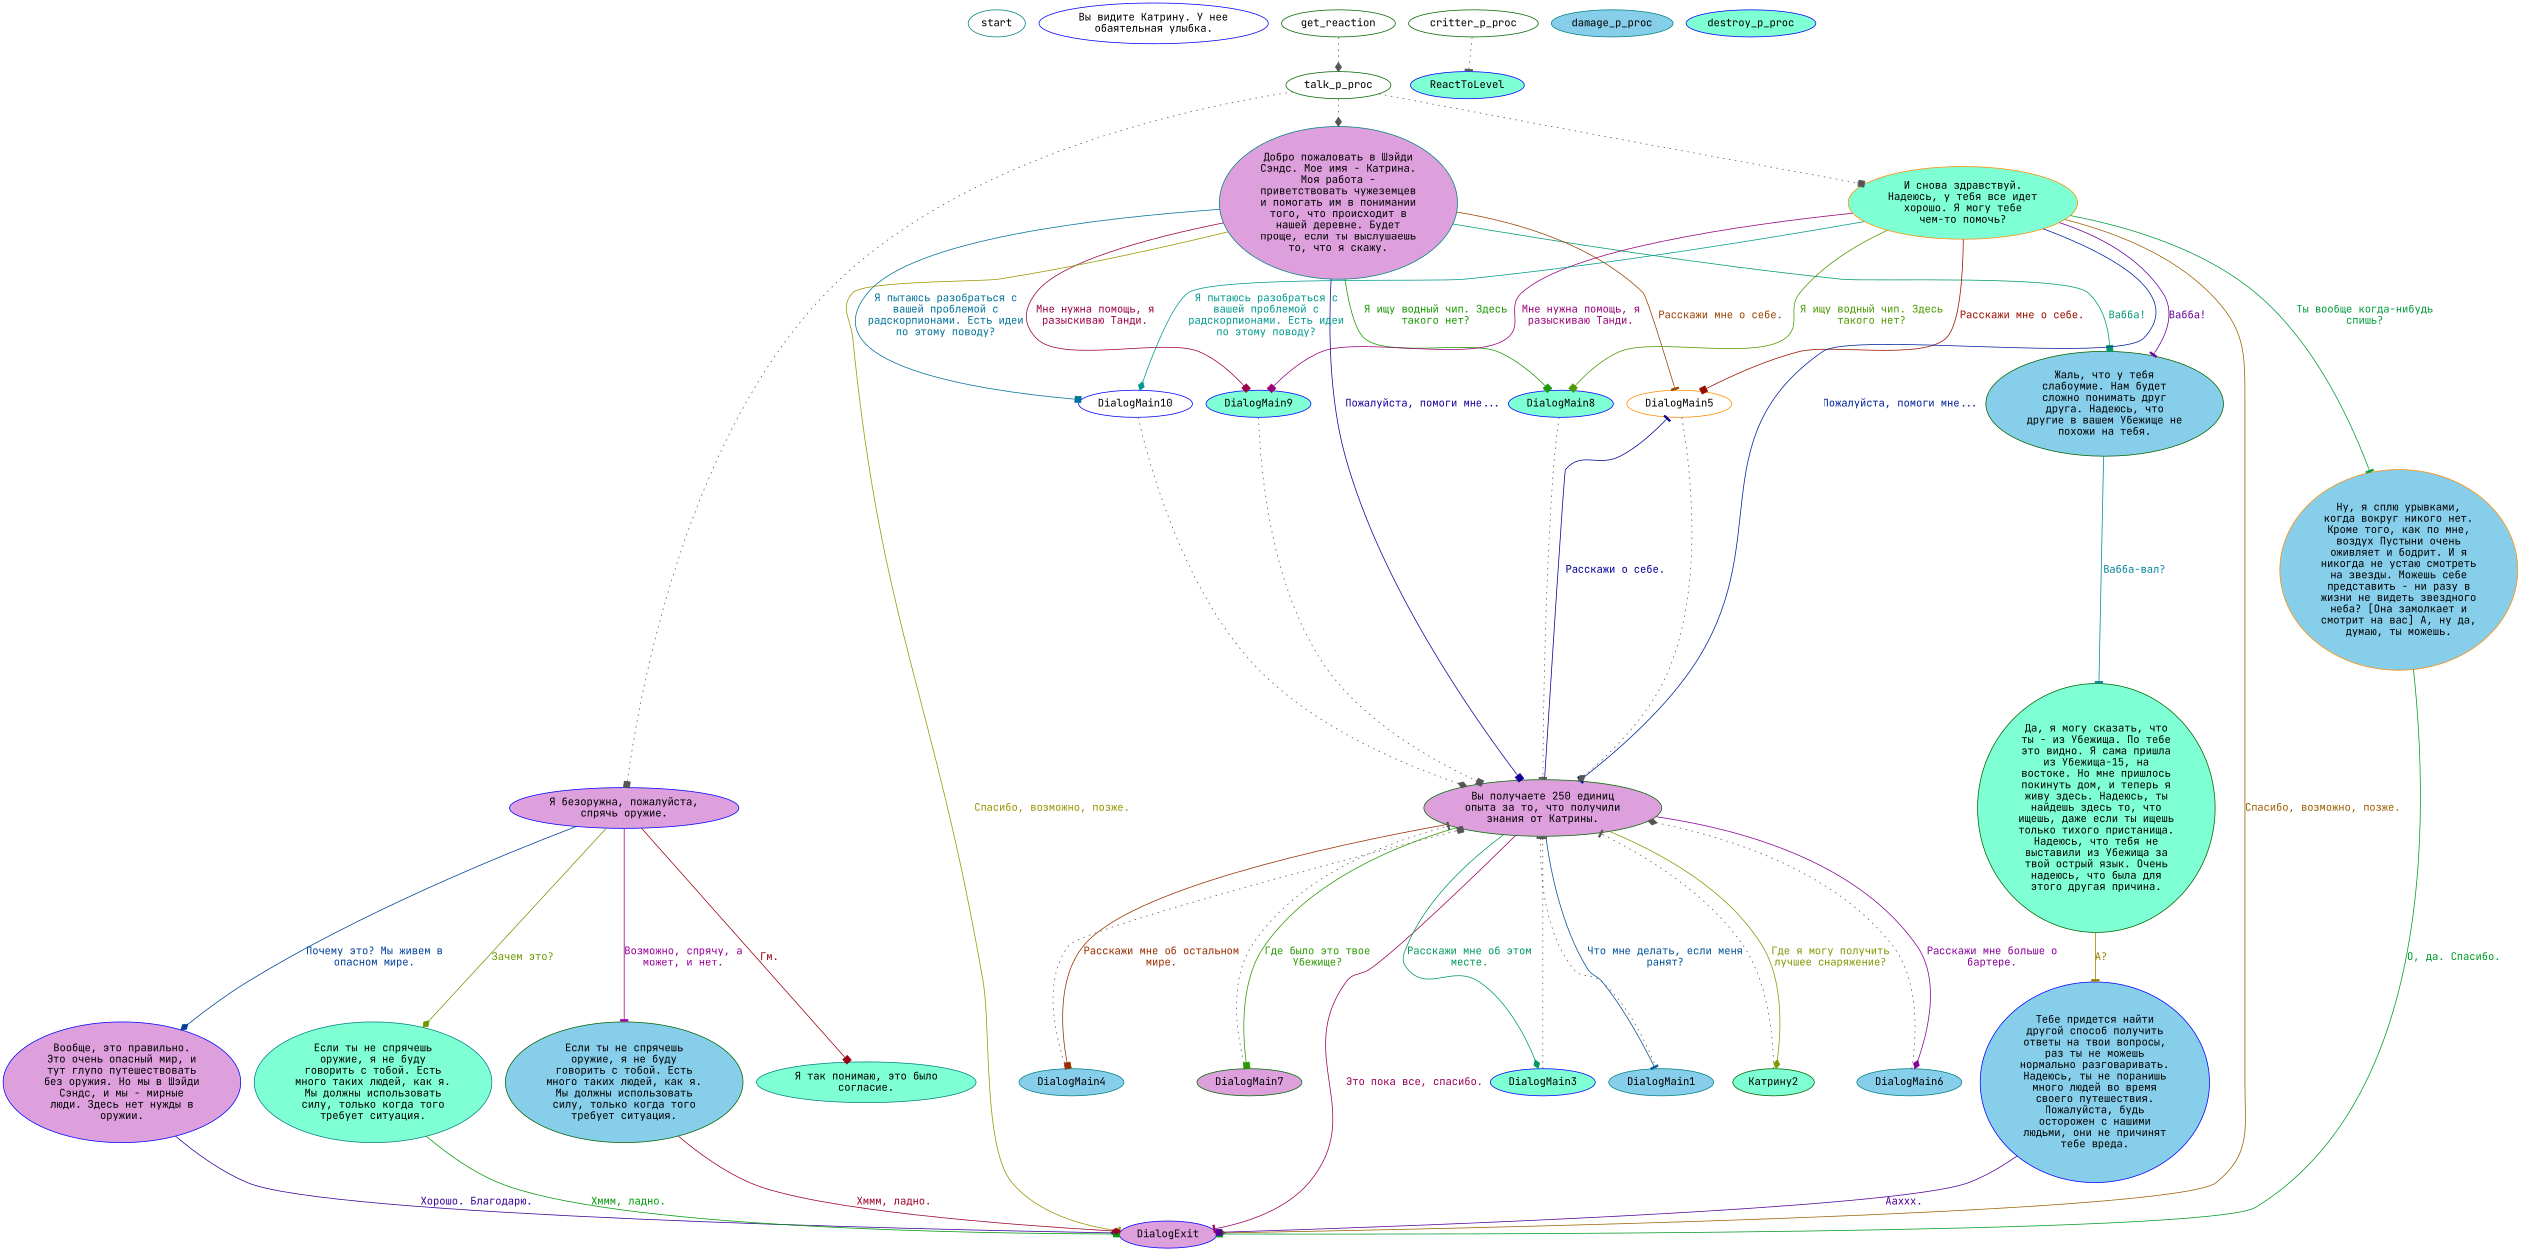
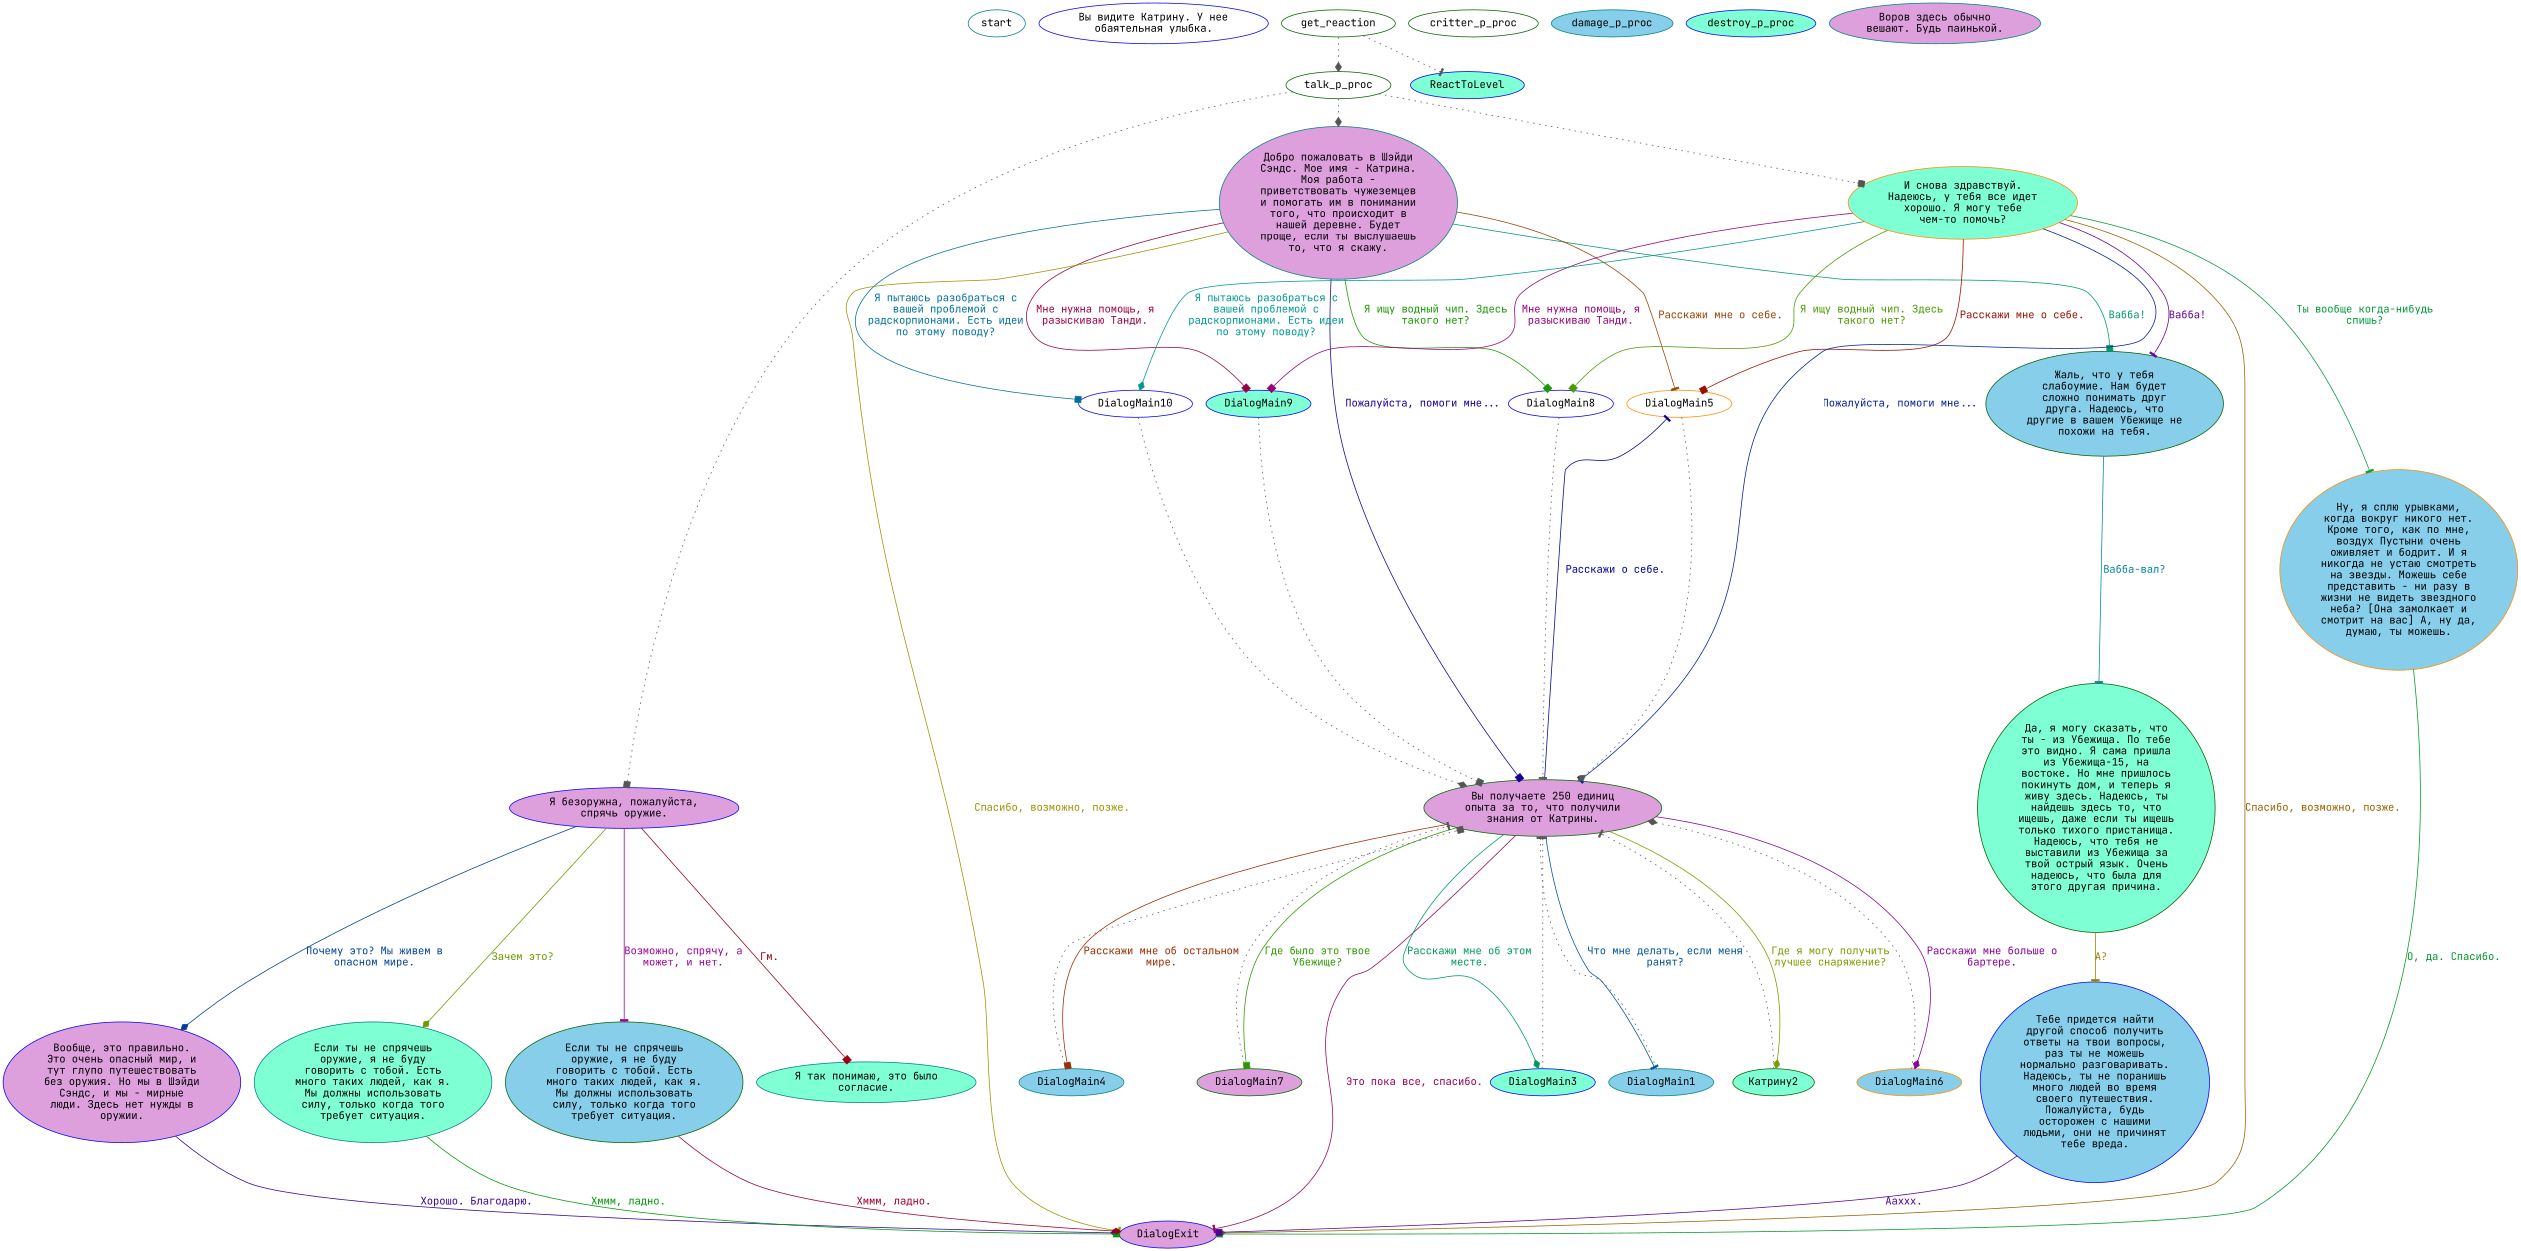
none -> (1935, 23)
(1471, 52) -> (1401, 53)
(1561, 404) -> (1561, 404)
(1909, 1082) -> (1909, 1082)
